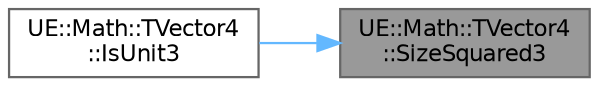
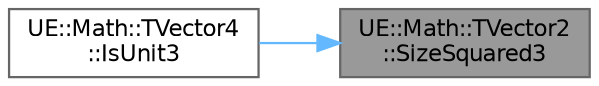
(465, 43) -> (465, 43)
